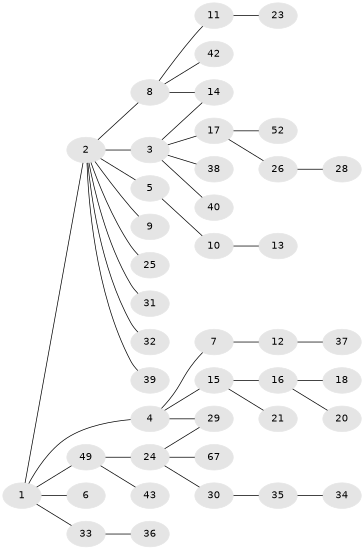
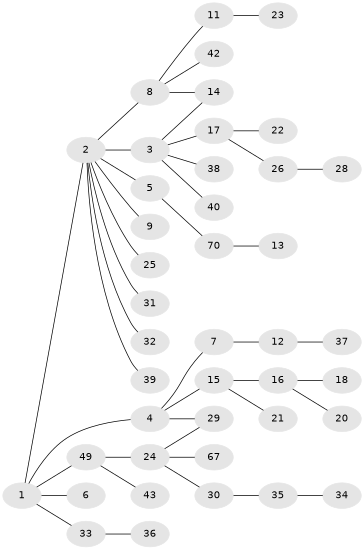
(278, 131) -> (278, 131)
(214, 246) -> (214, 246)
